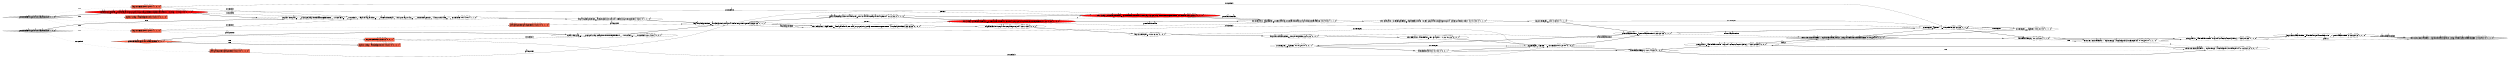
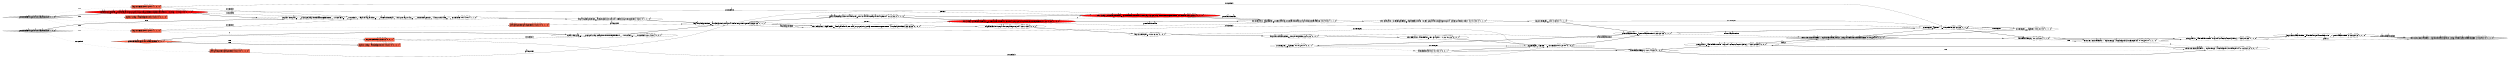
(230, 33) -> (230, 33)
(1365, 49) -> (1365, 49)
